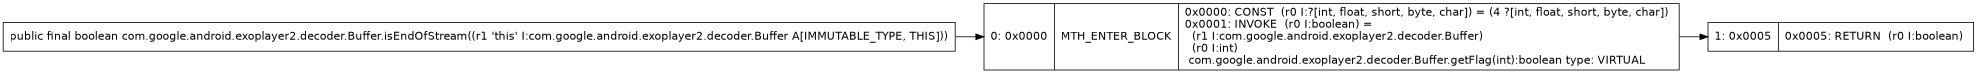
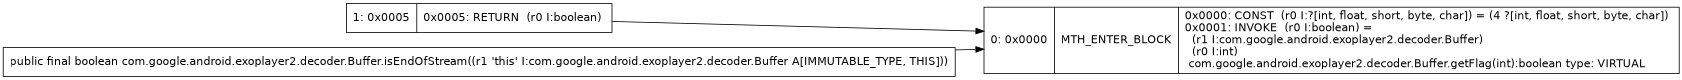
(1690, 37) -> (794, 26)
